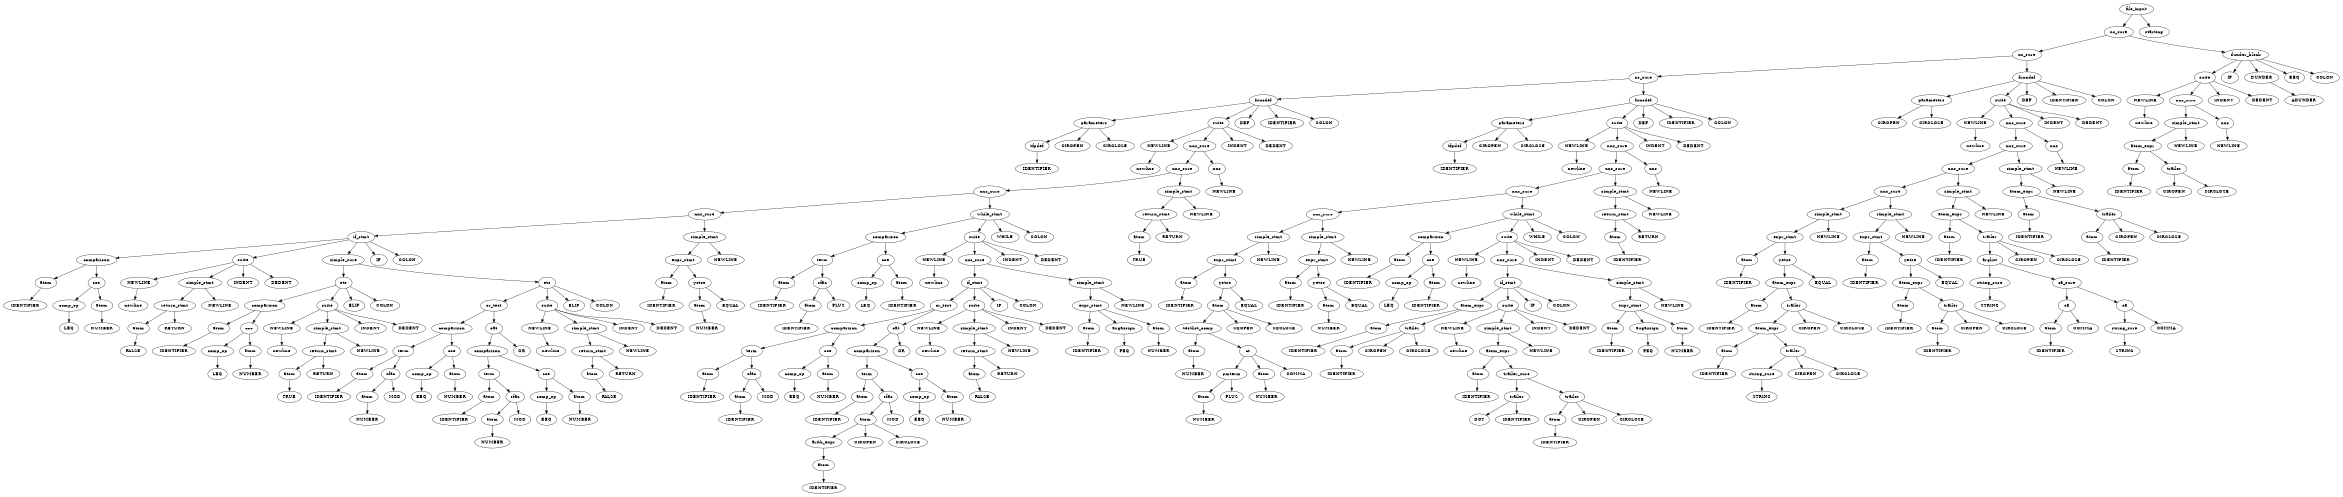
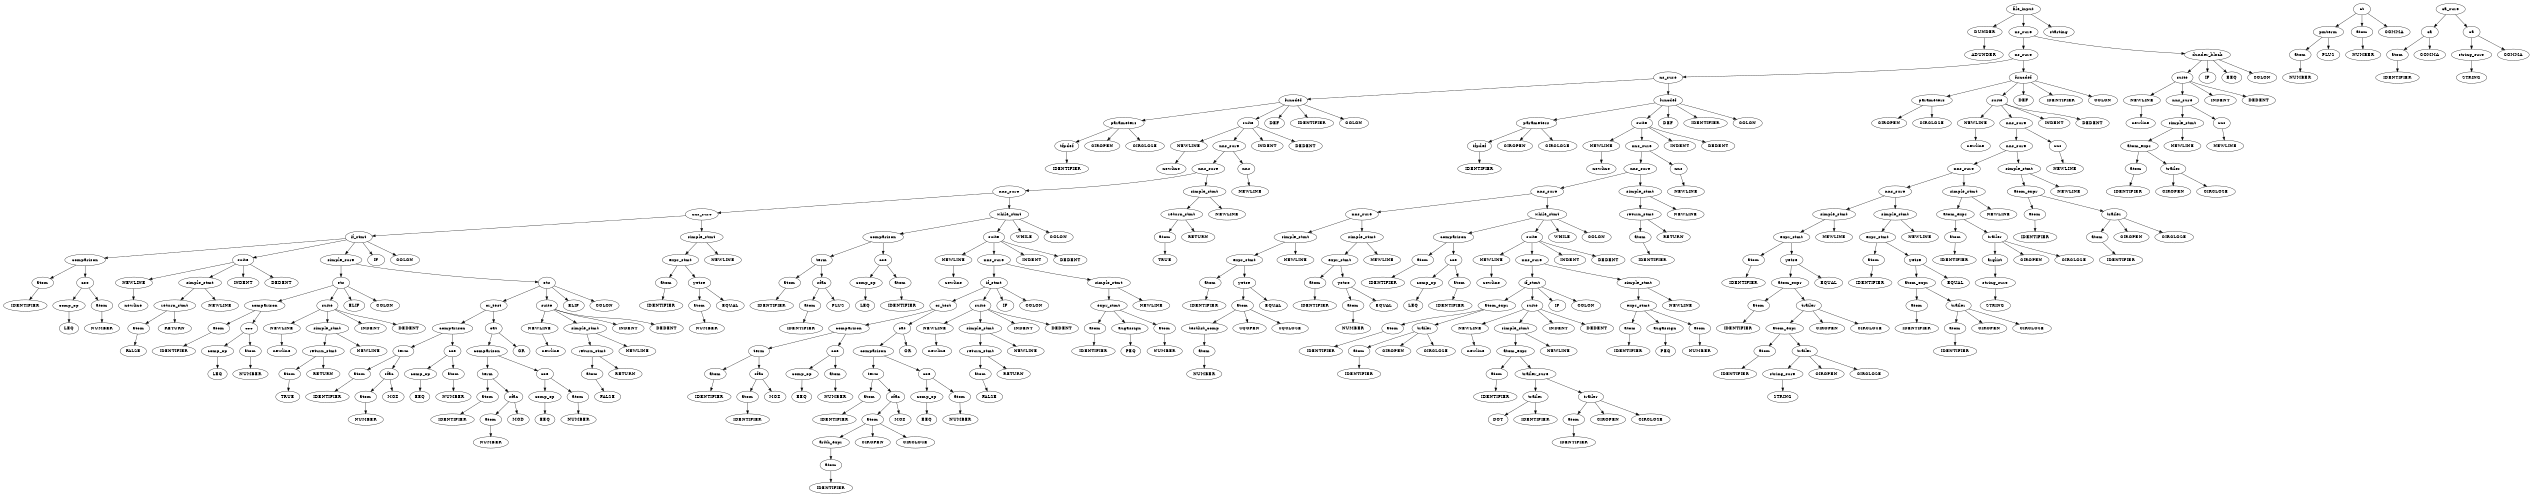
(2253, 65) -> (2006, 20)
(2026, 272) -> none
(1223, 340) -> none
